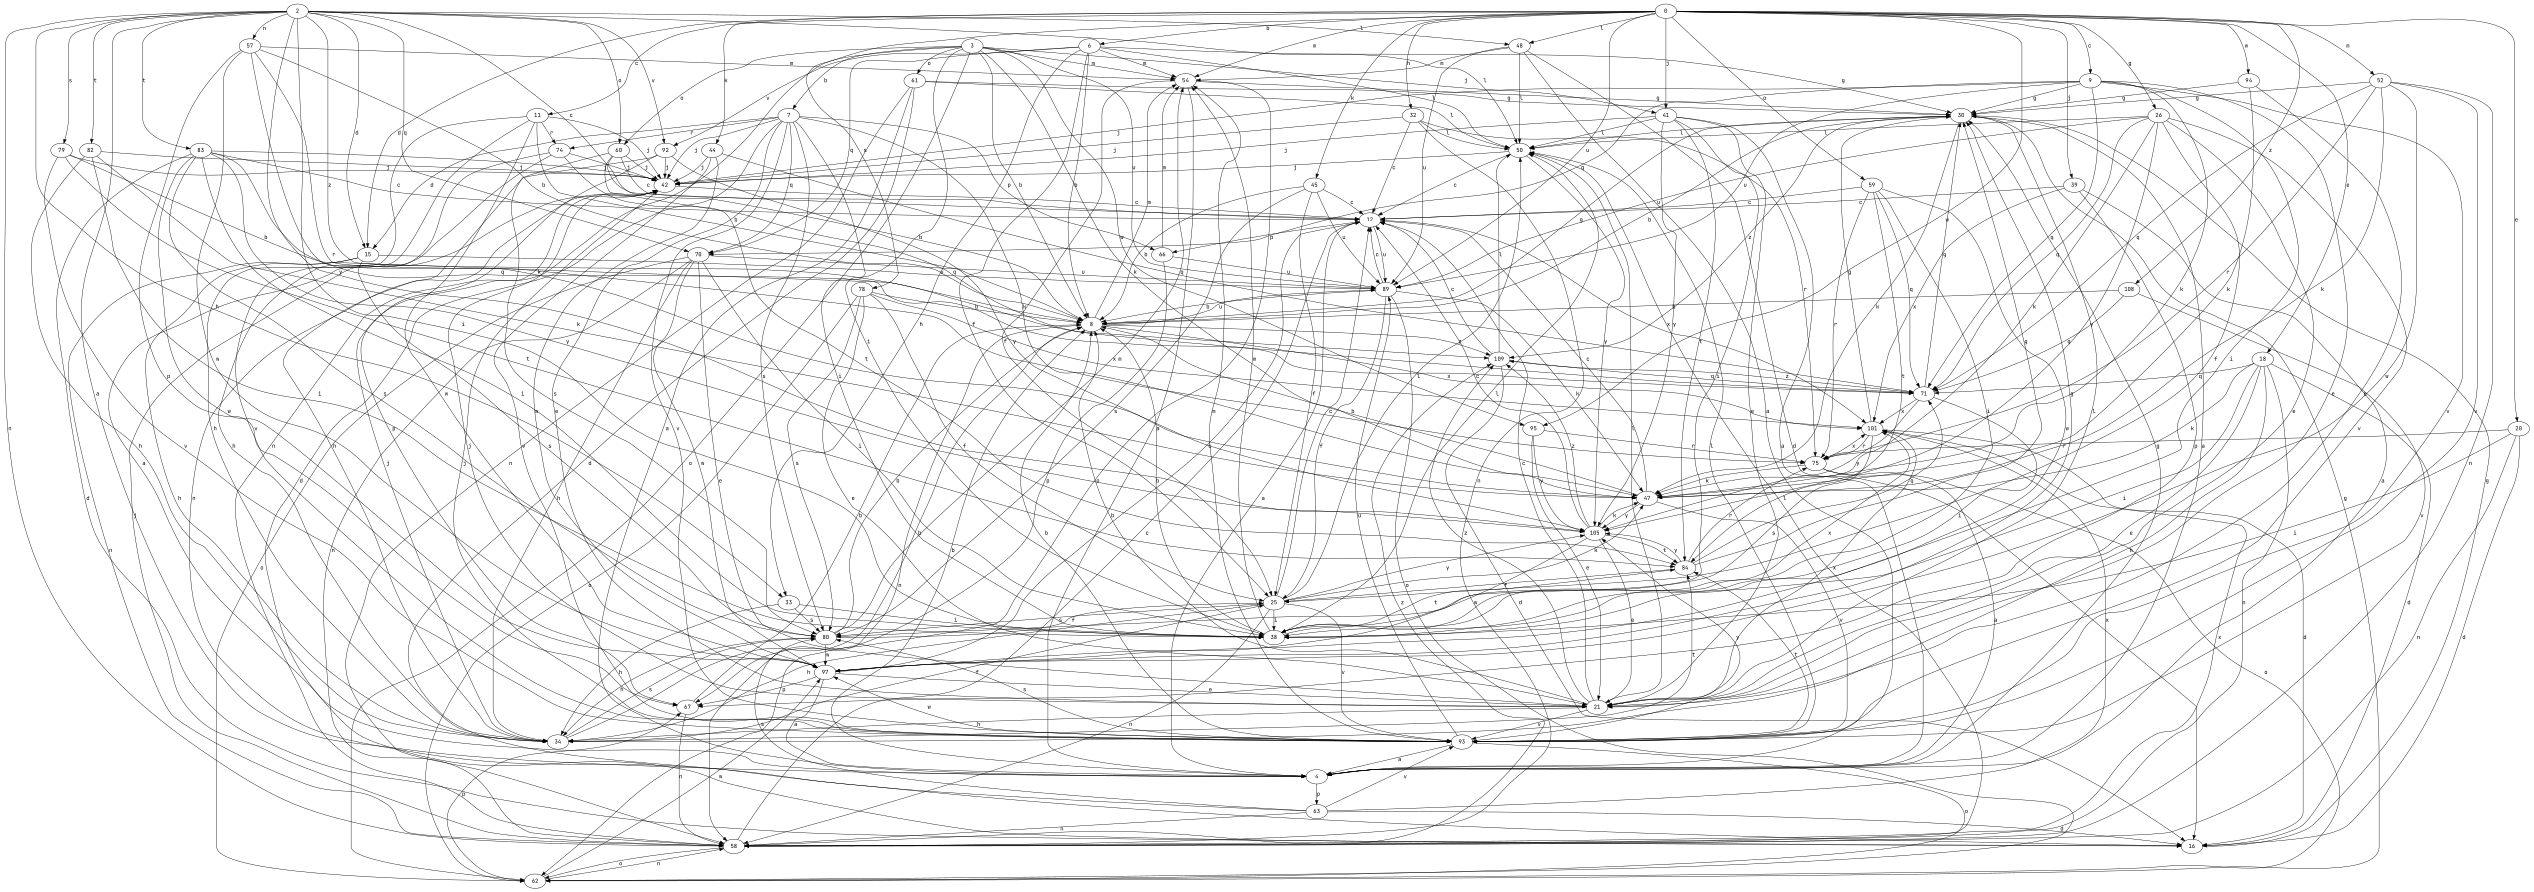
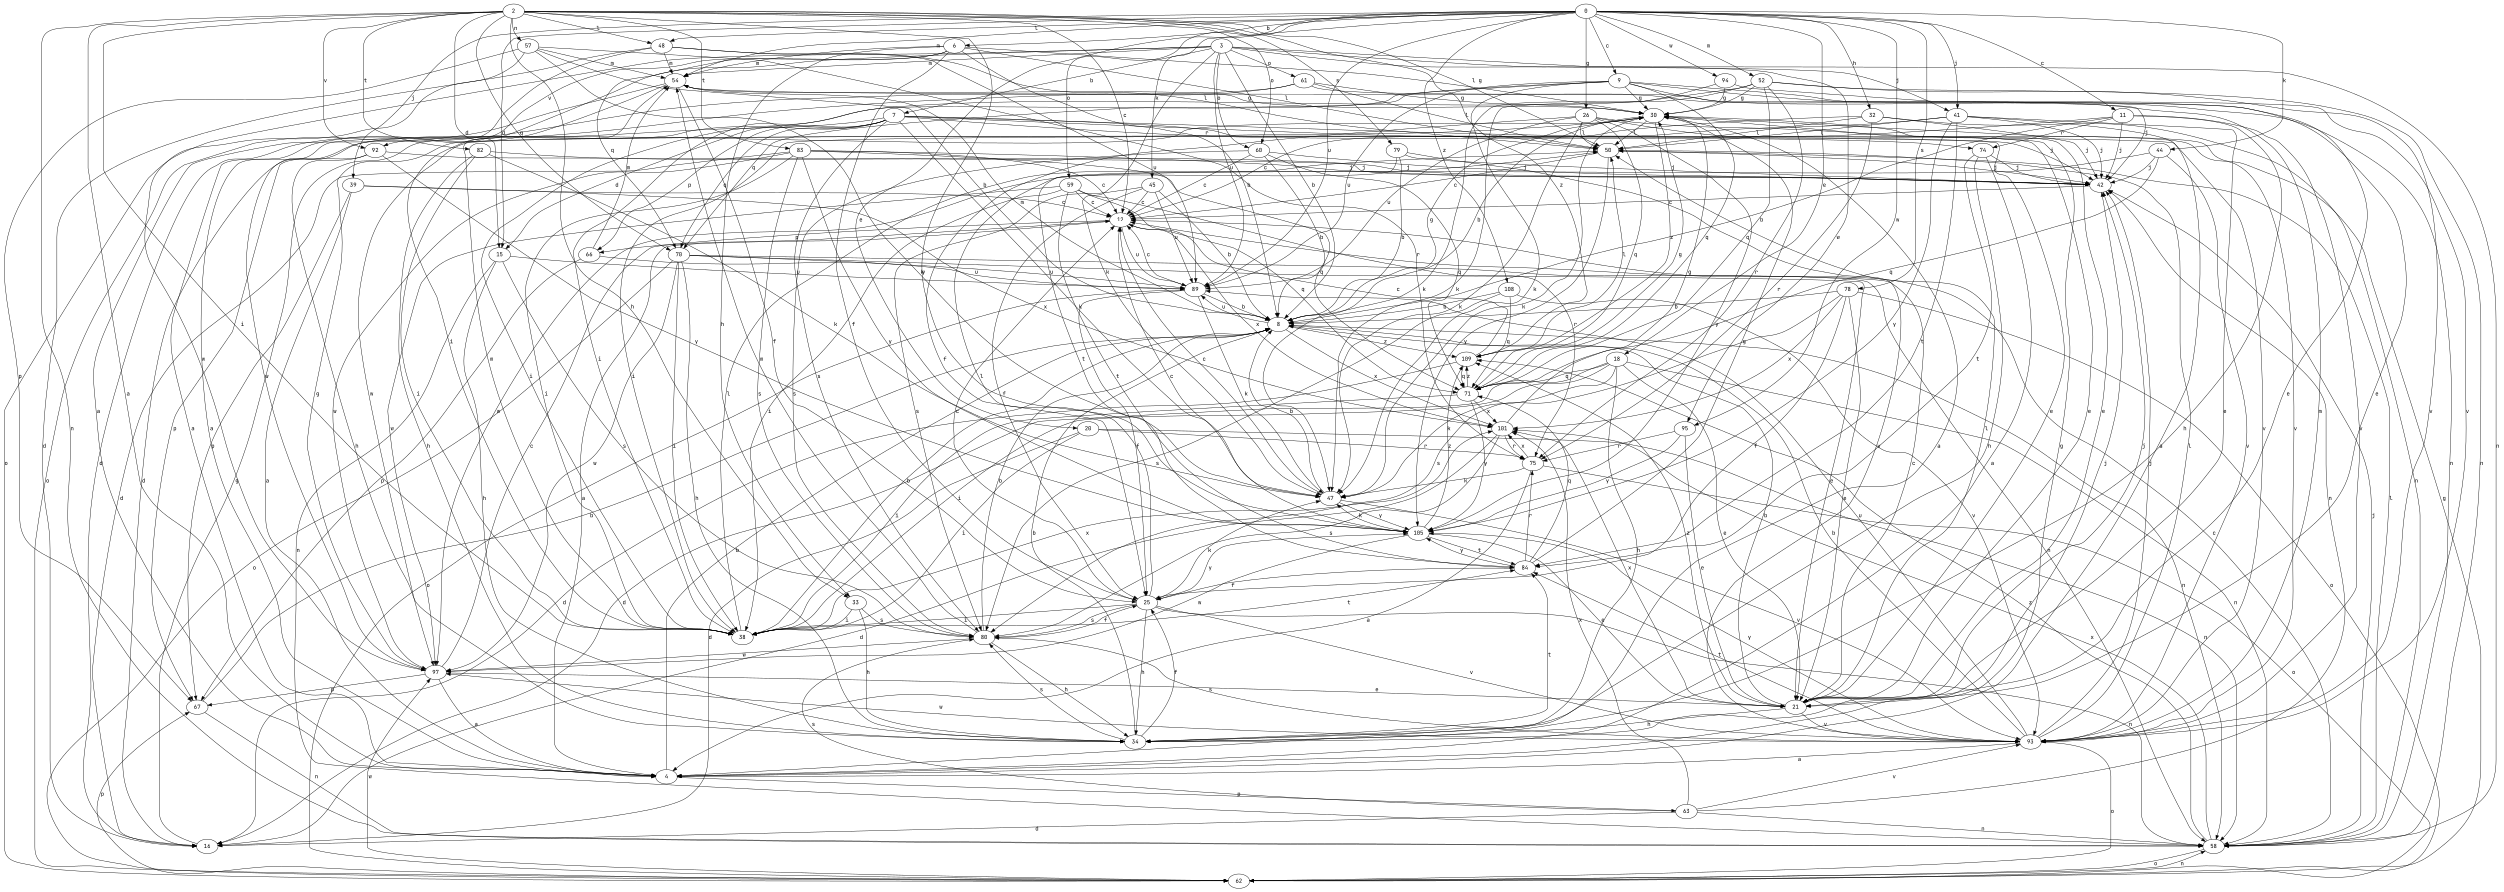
(2094, 411) -> (2103, 411)
none -> (1227, 426)
